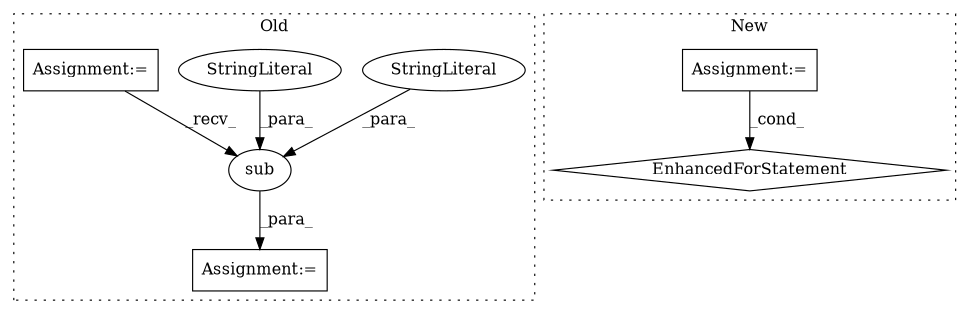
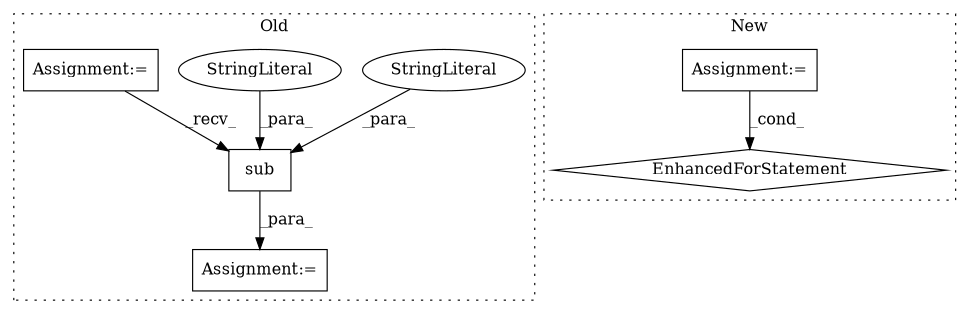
(260, 170) -> (260, 170)
